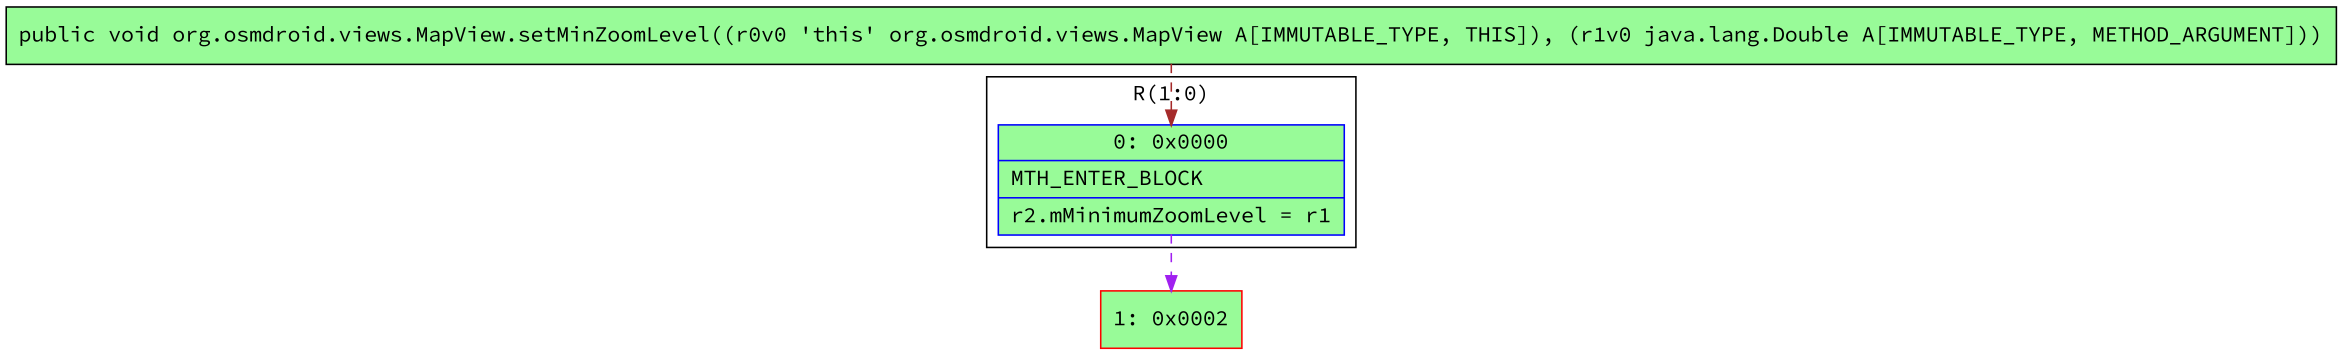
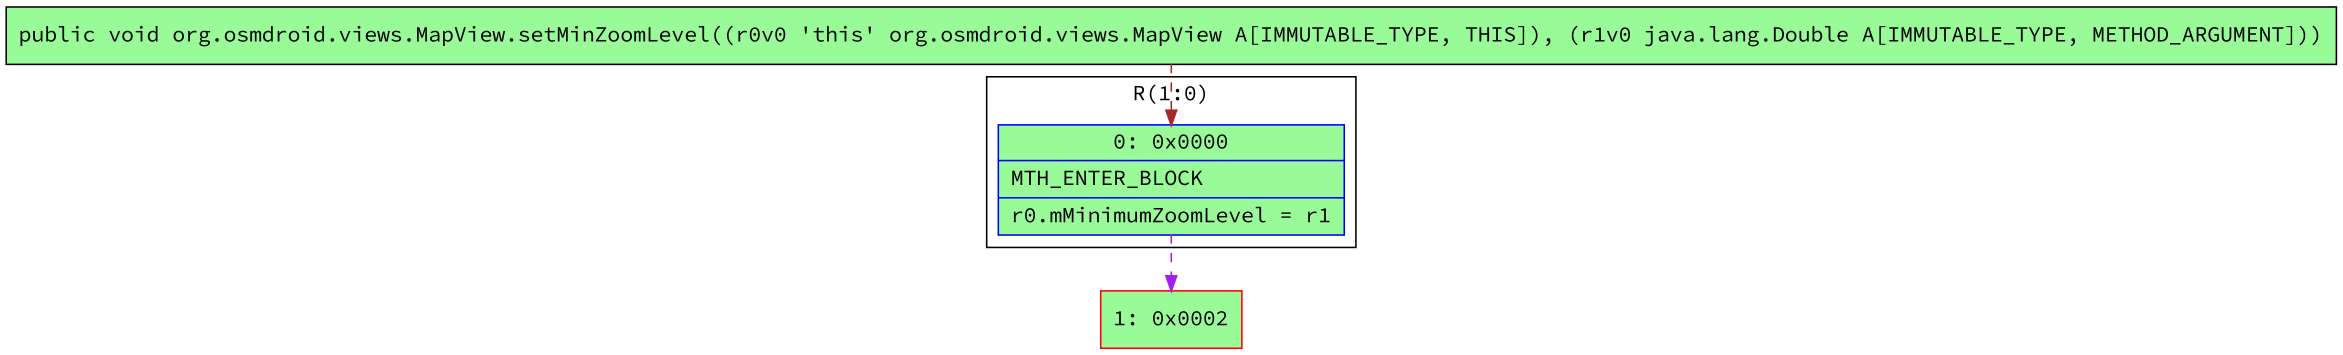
(1171, 216) -> (1171, 216)
